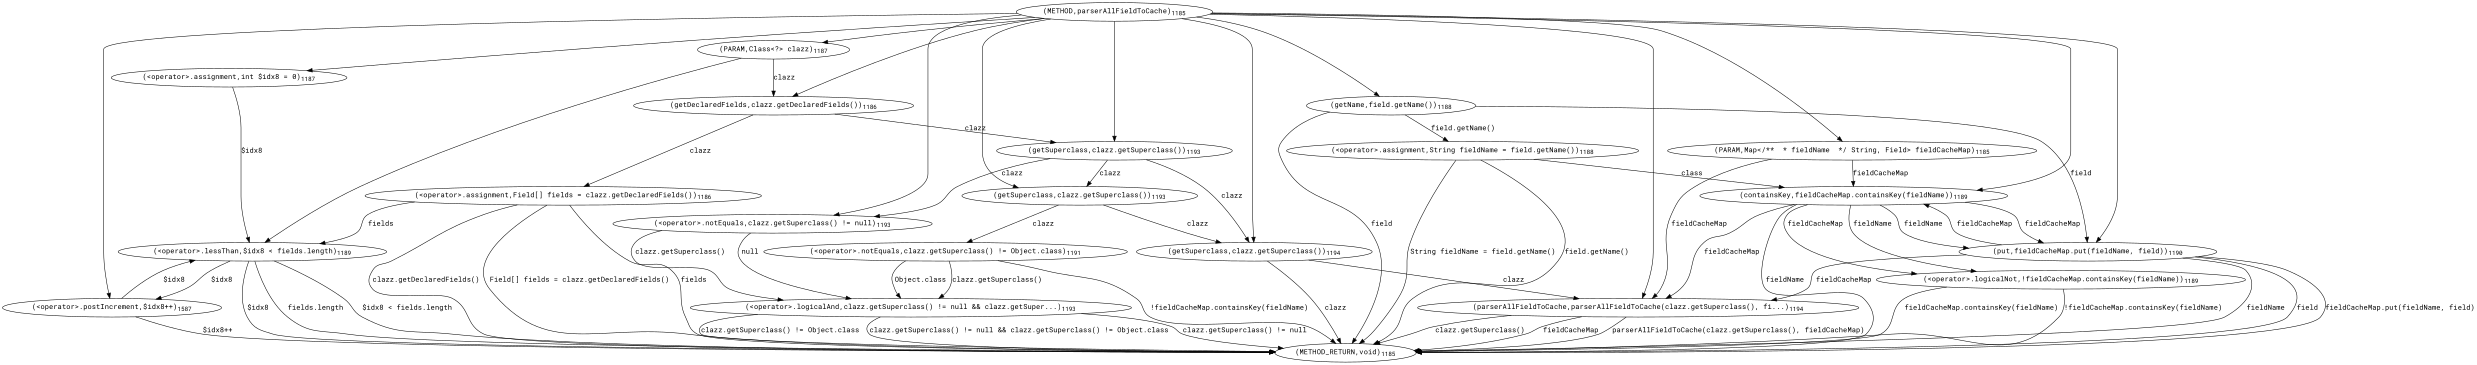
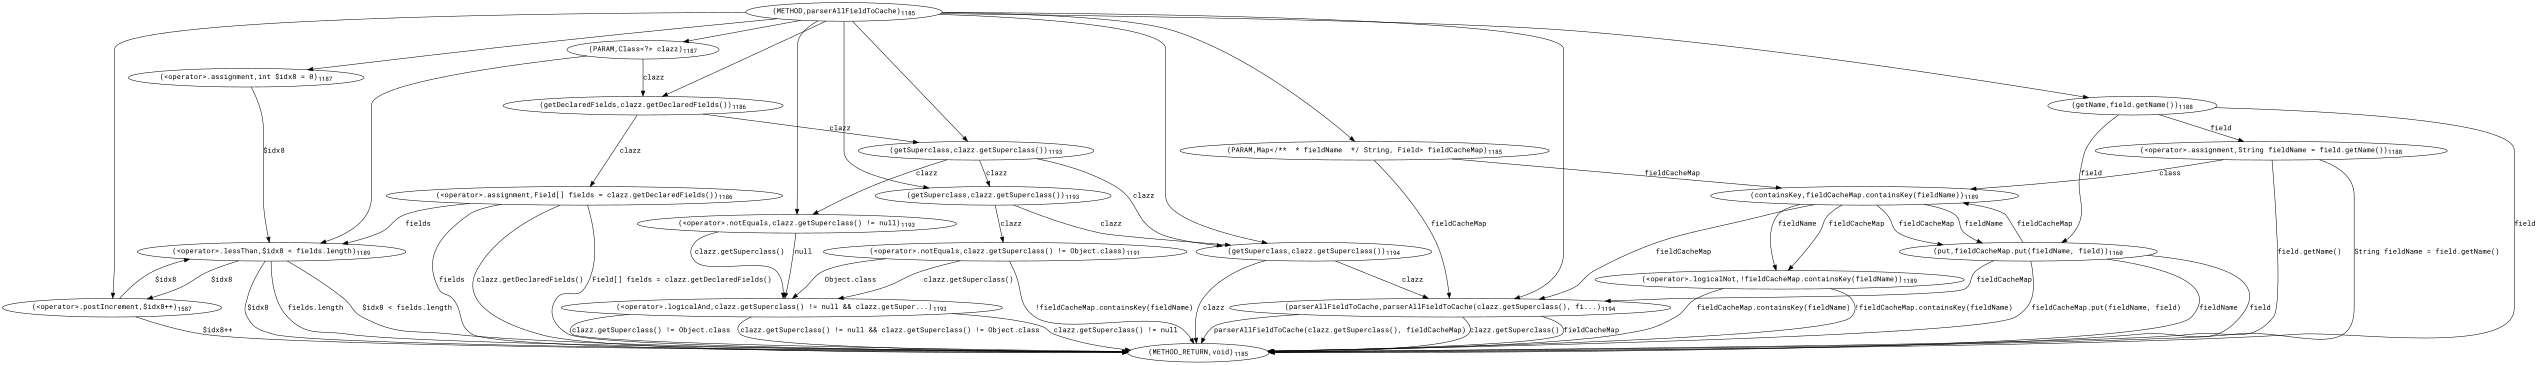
(2009, 34) -> none
(2010, 39) -> none
(1463, 128) -> (2221, 128)
(2176, 251) -> (2116, 251)
(1873, 320) -> none
